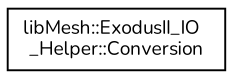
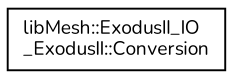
(116, 39) -> (116, 39)
